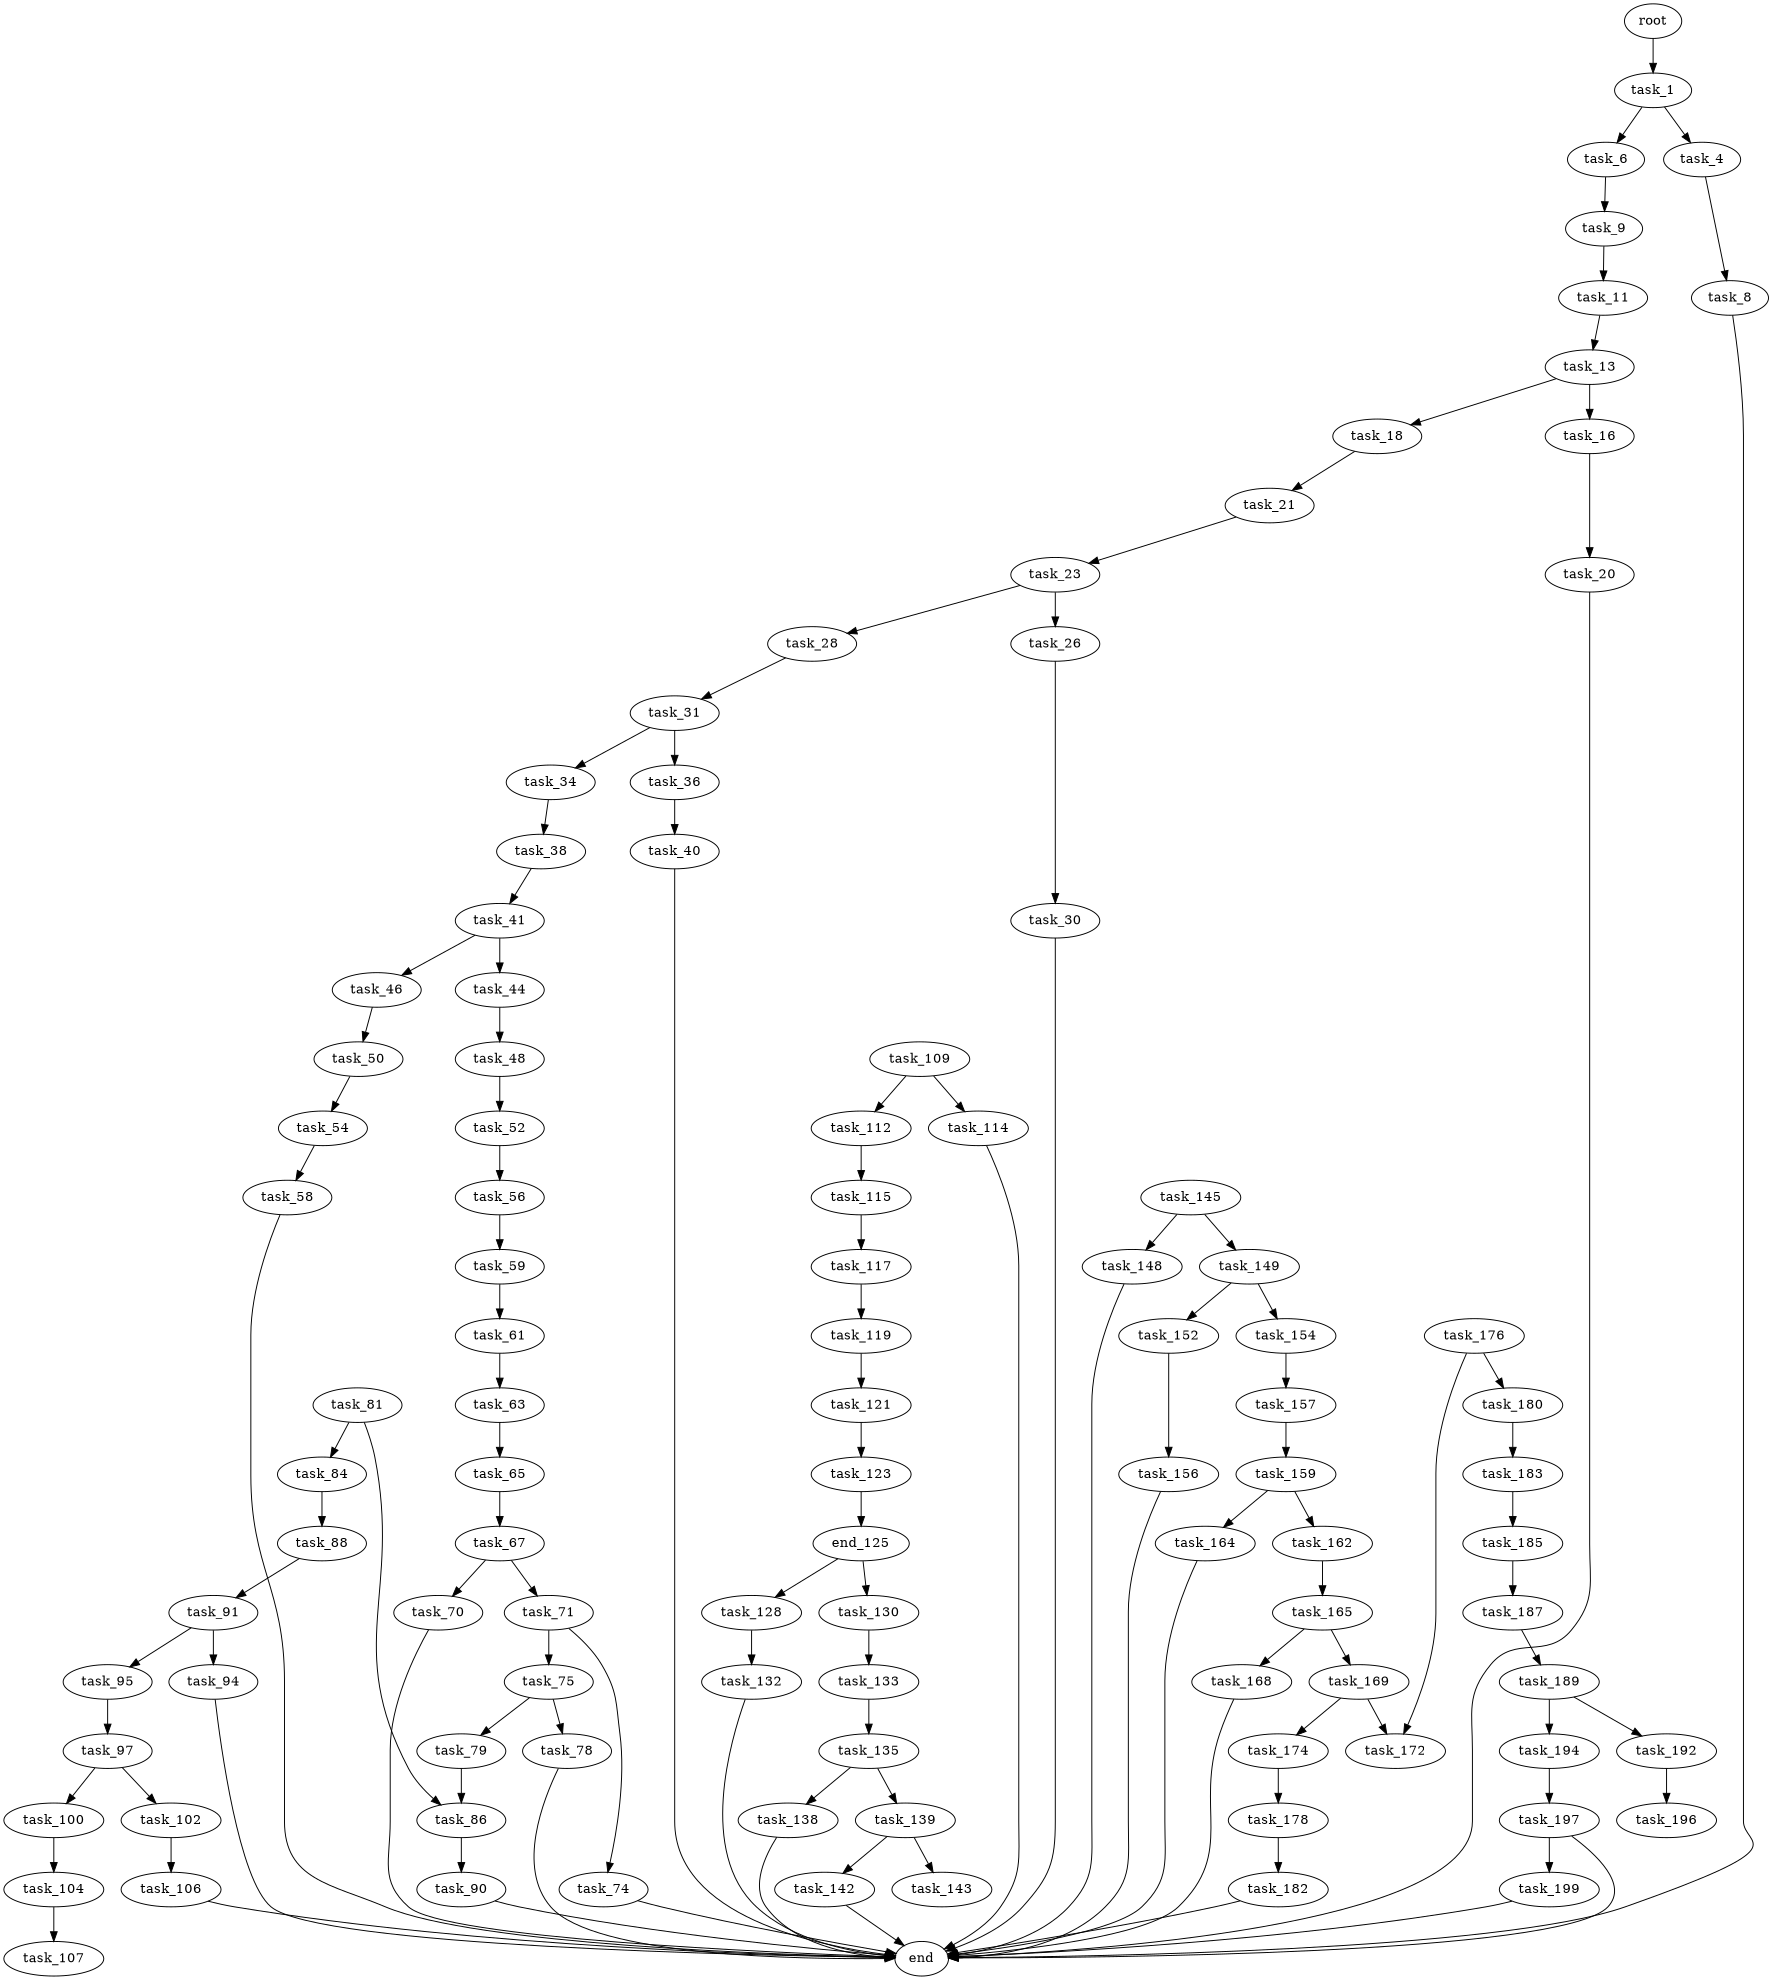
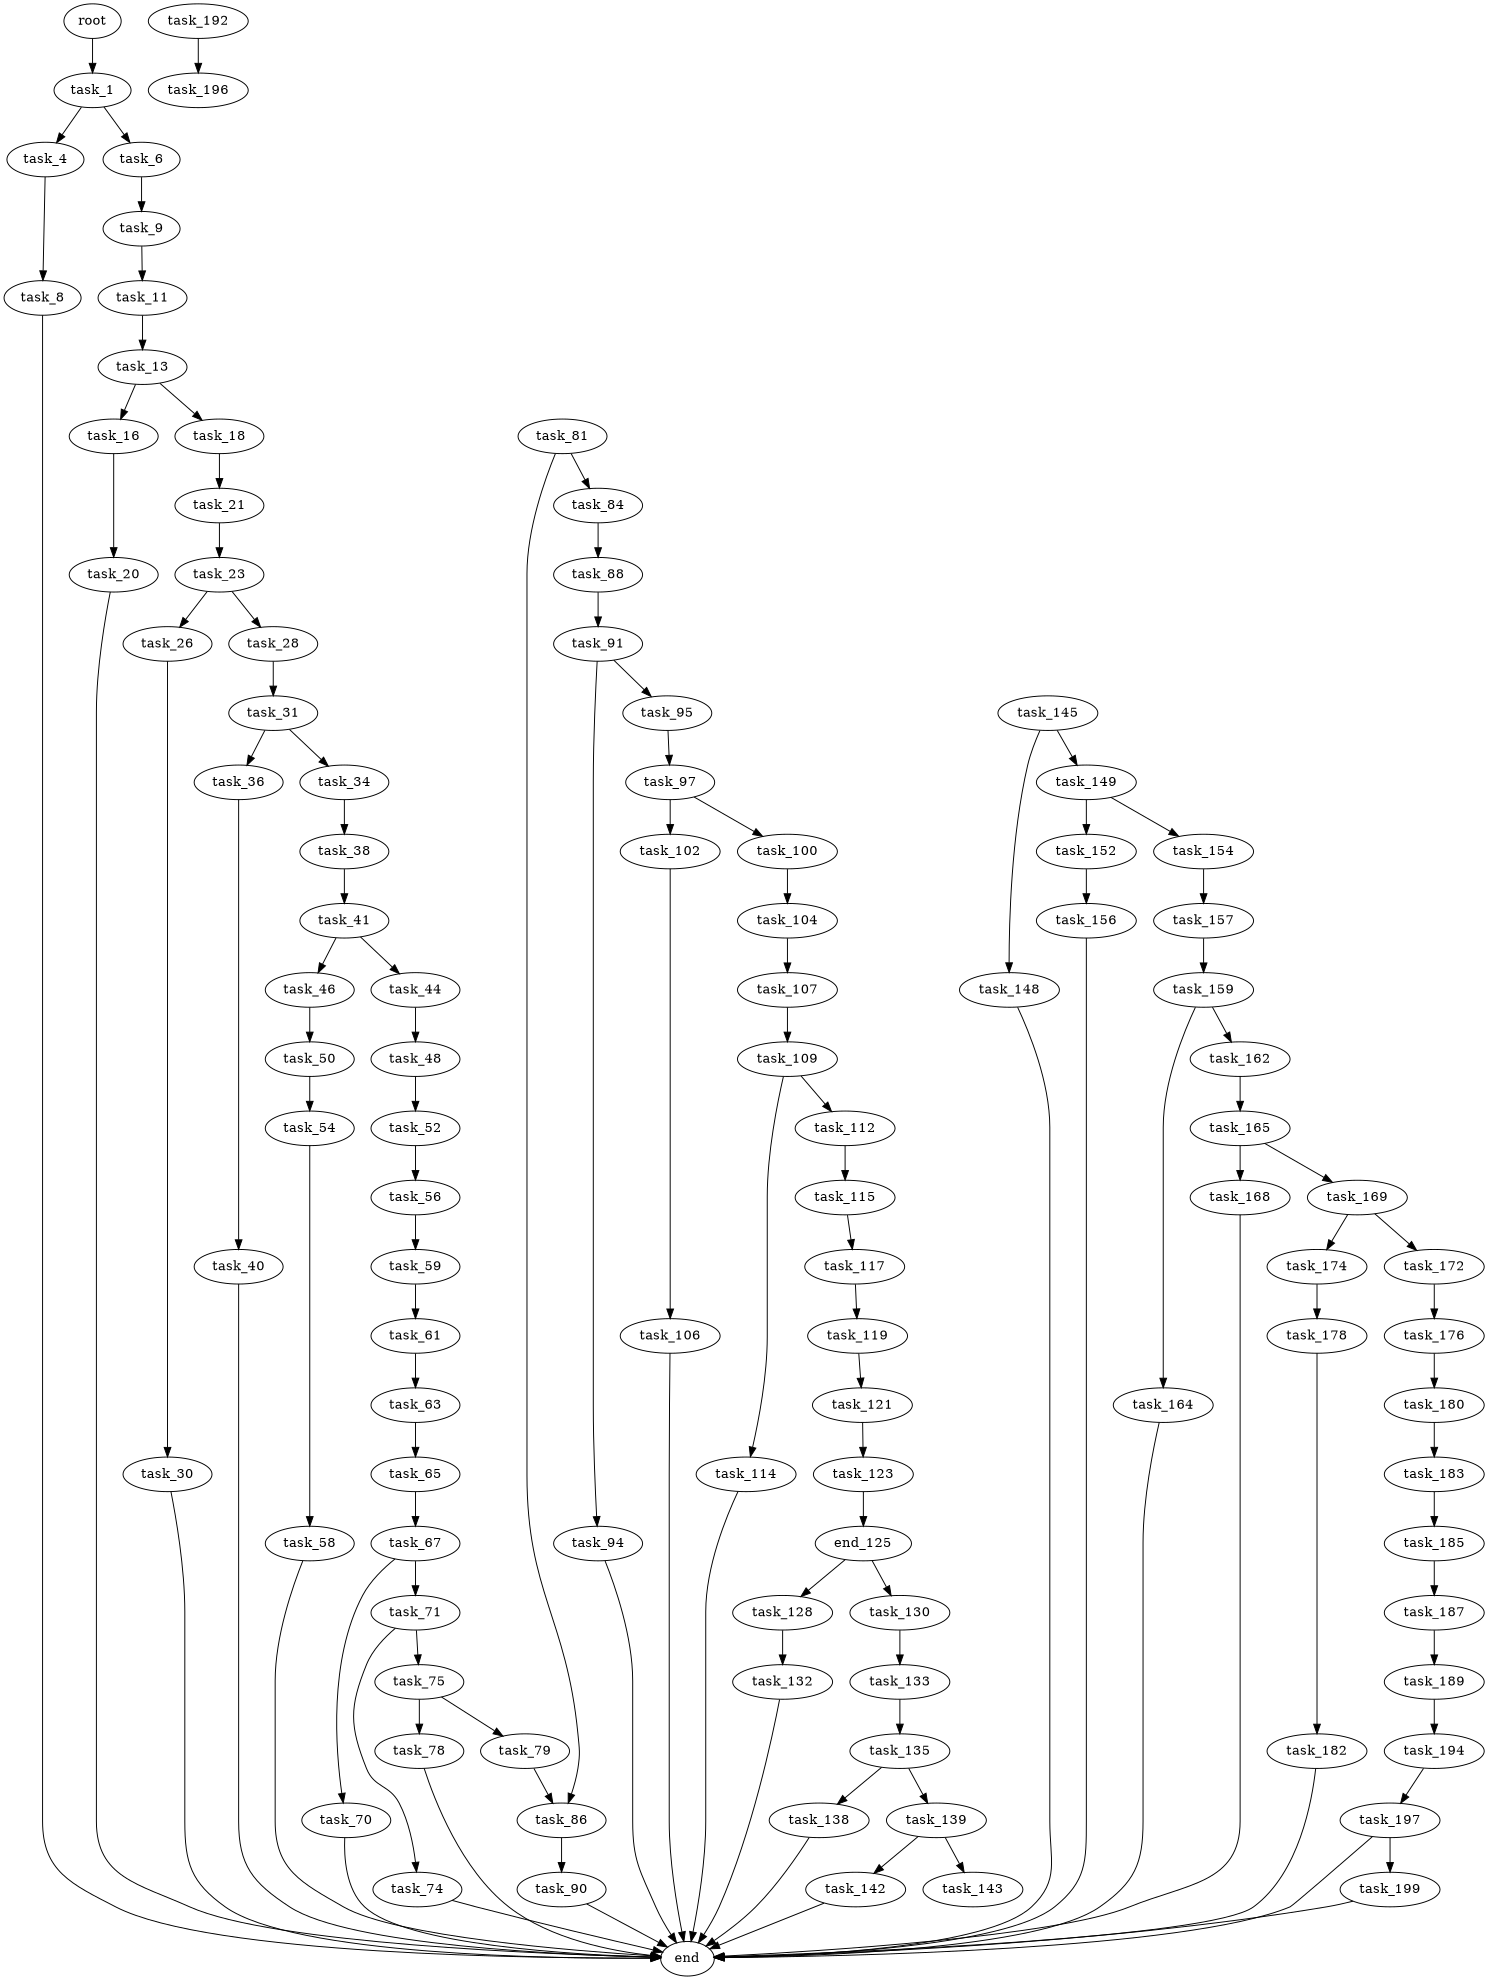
none -> (787, 1020)
(1436, 1539) -> (1434, 1297)
(1604, 1714) -> none
